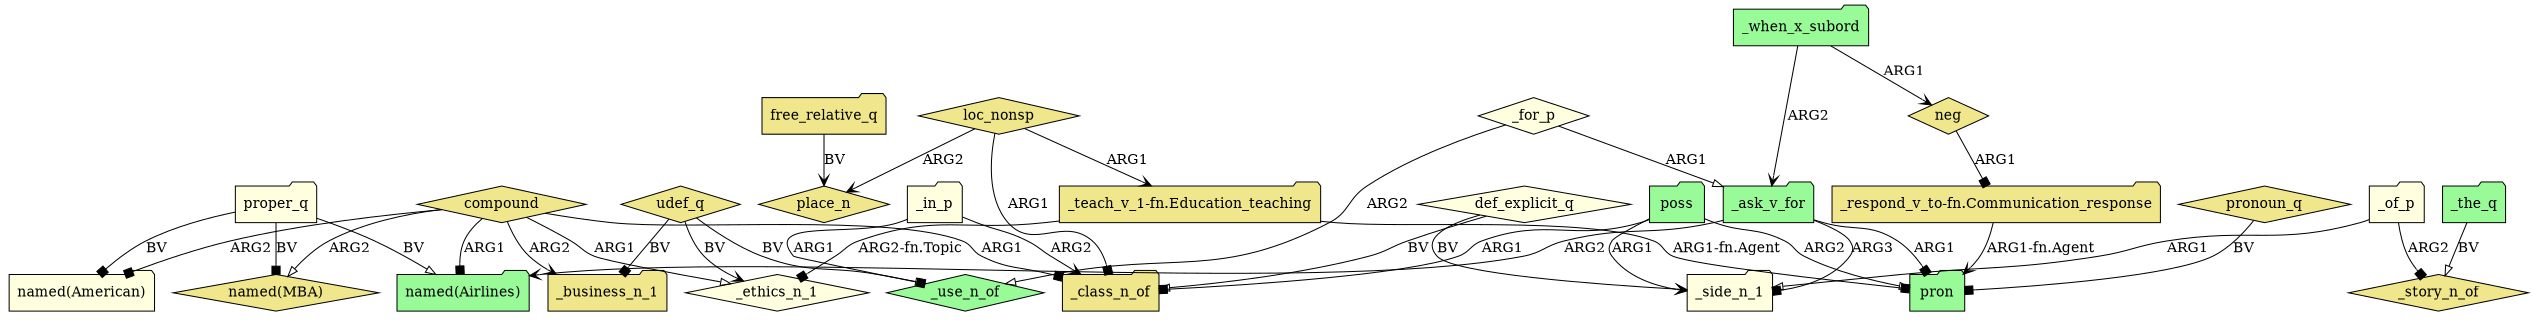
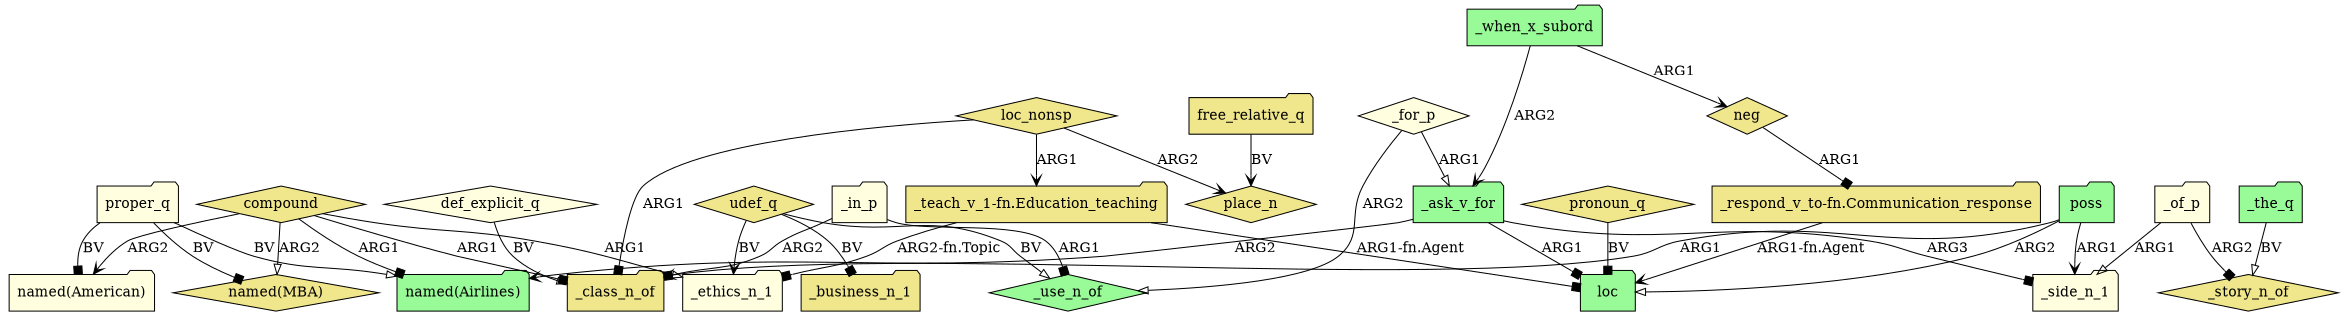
(286, 230) -> (154, 233)
(523, 249) -> none
(1520, 276) -> none
(777, 293) -> (733, 293)
(1937, 293) -> (1608, 293)
